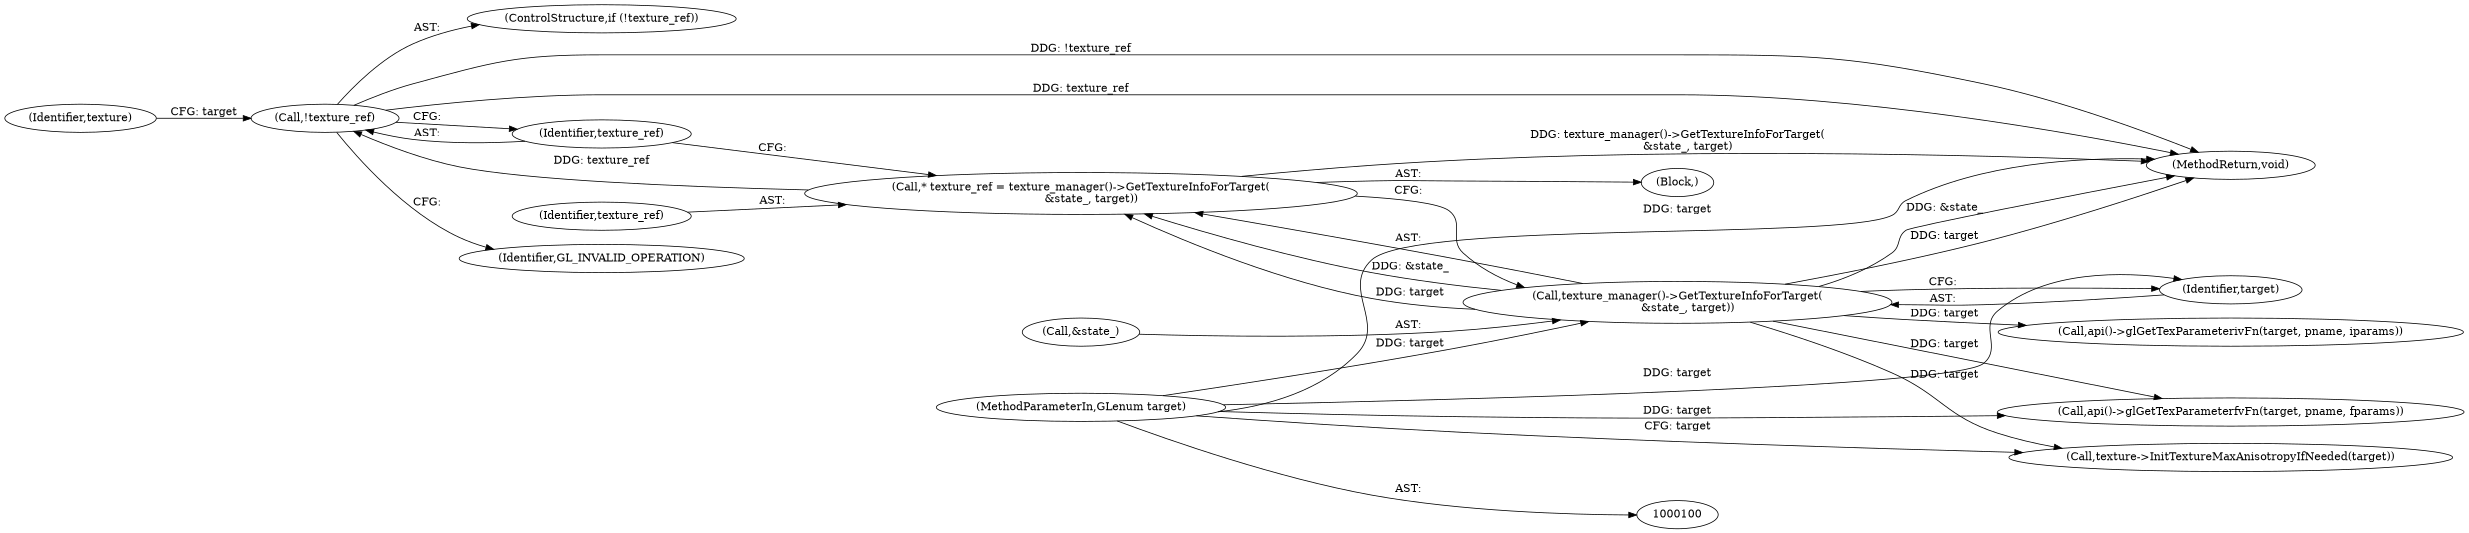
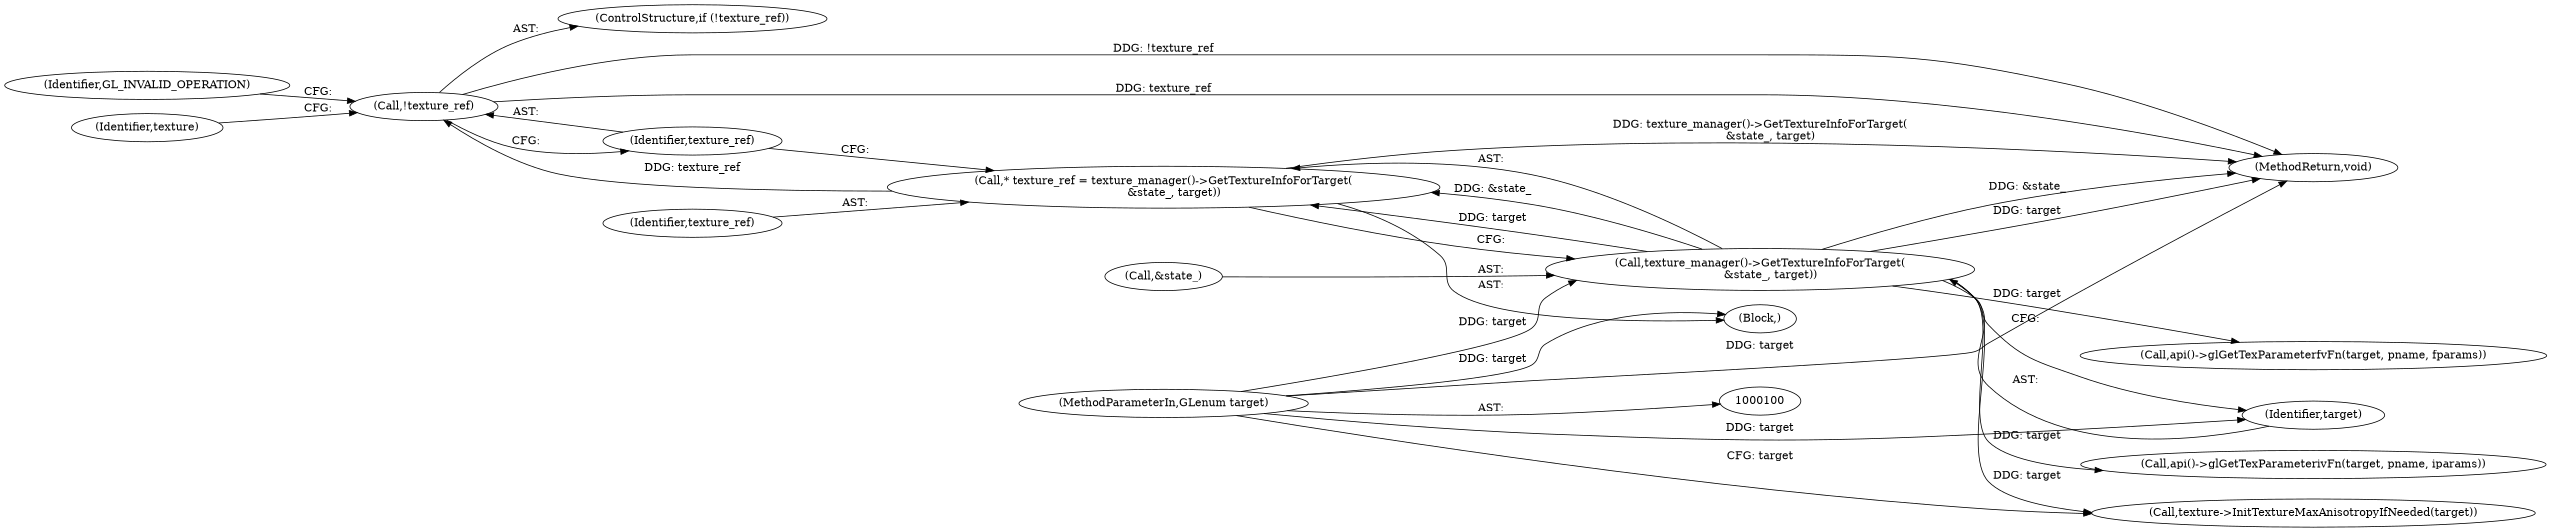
(204, 112) -> (320, 108)
(403, 201) -> (304, 97)
(1608, 418) -> (1510, 372)
